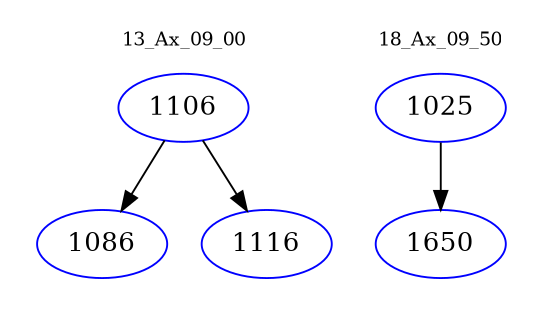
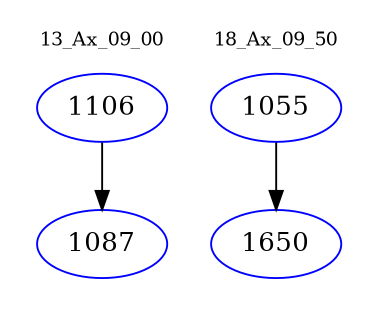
(441, 108) -> (276, 108)
(102, 244) -> (102, 244)
(267, 244) -> none
